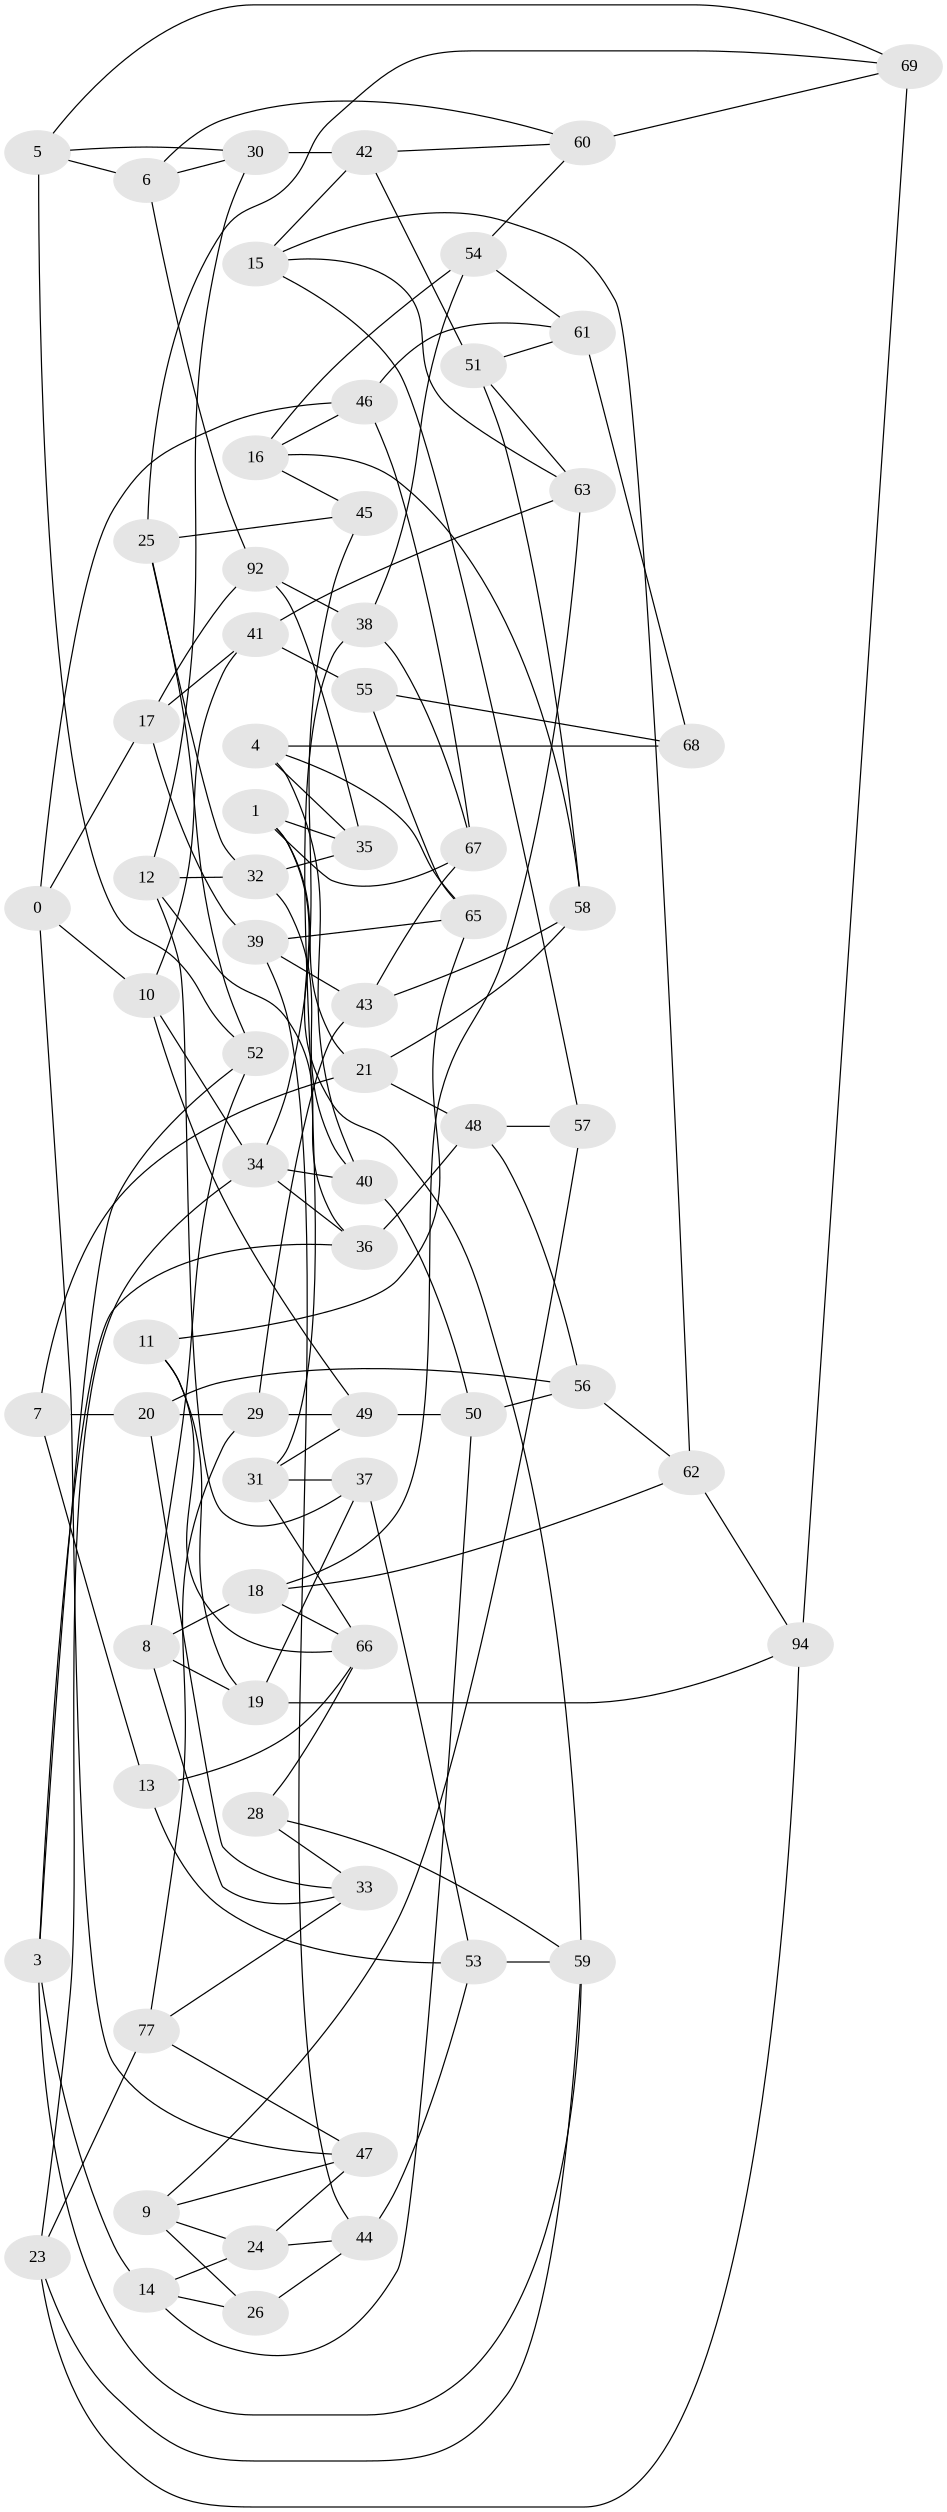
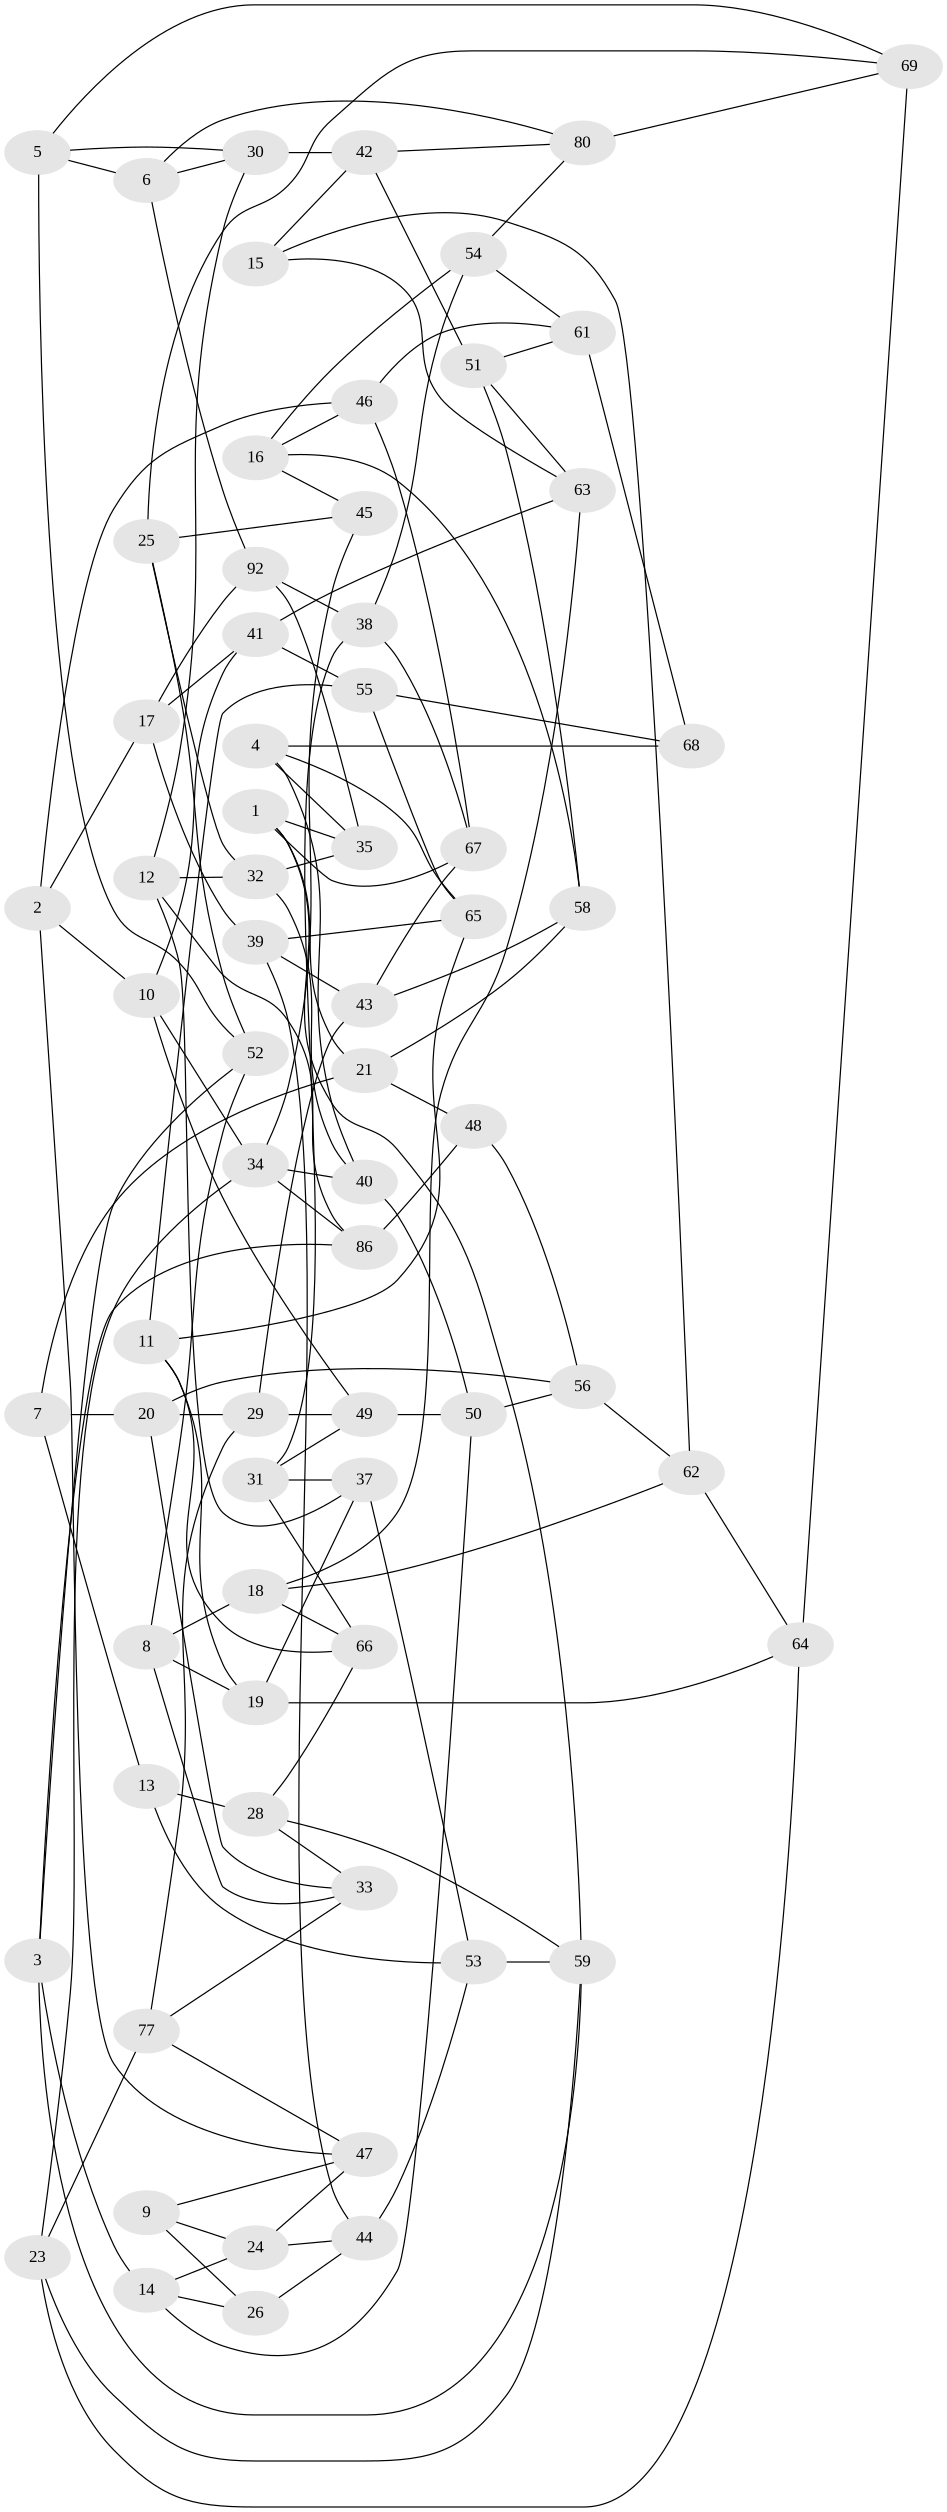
(583, 143) -> (583, 143)
(38, 908) -> (38, 908)
none -> (189, 958)
(583, 1126) -> none
(365, 1247) -> (365, 1247)
(801, 1645) -> (801, 1645)
(277, 1742) -> (202, 1801)
